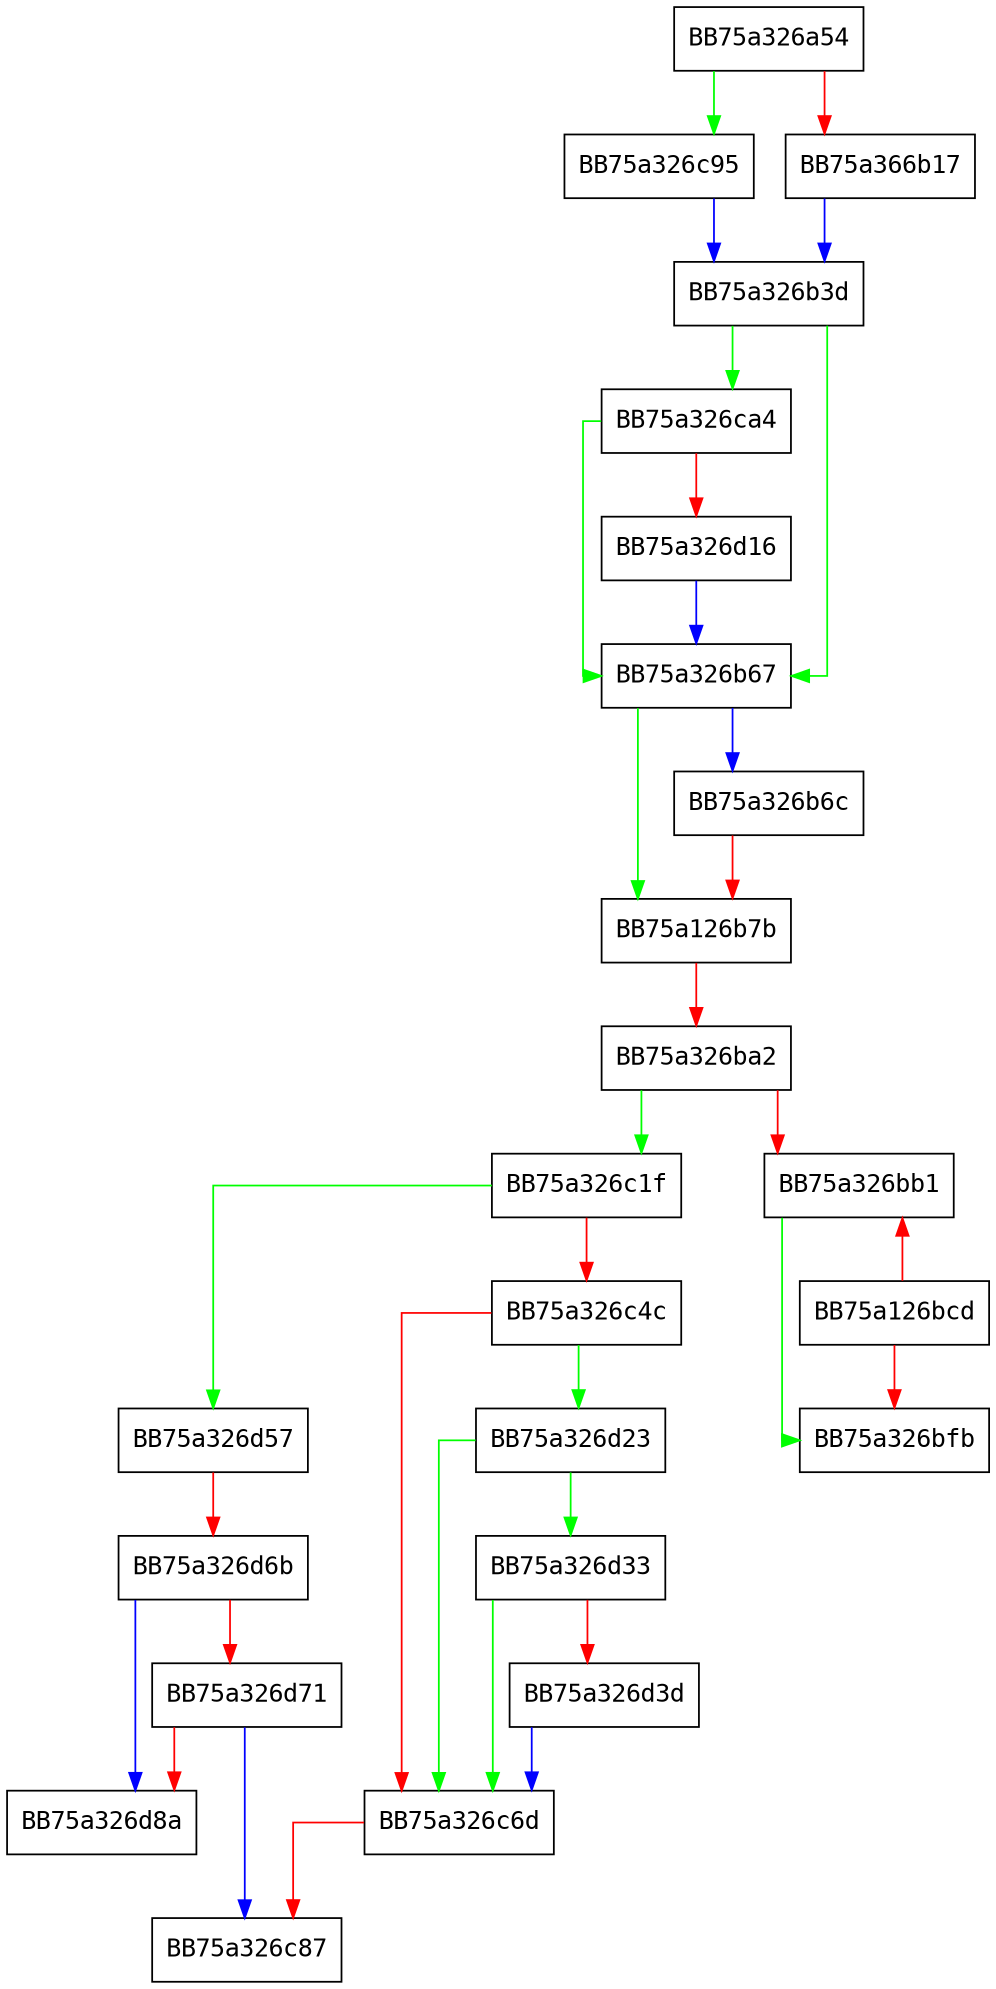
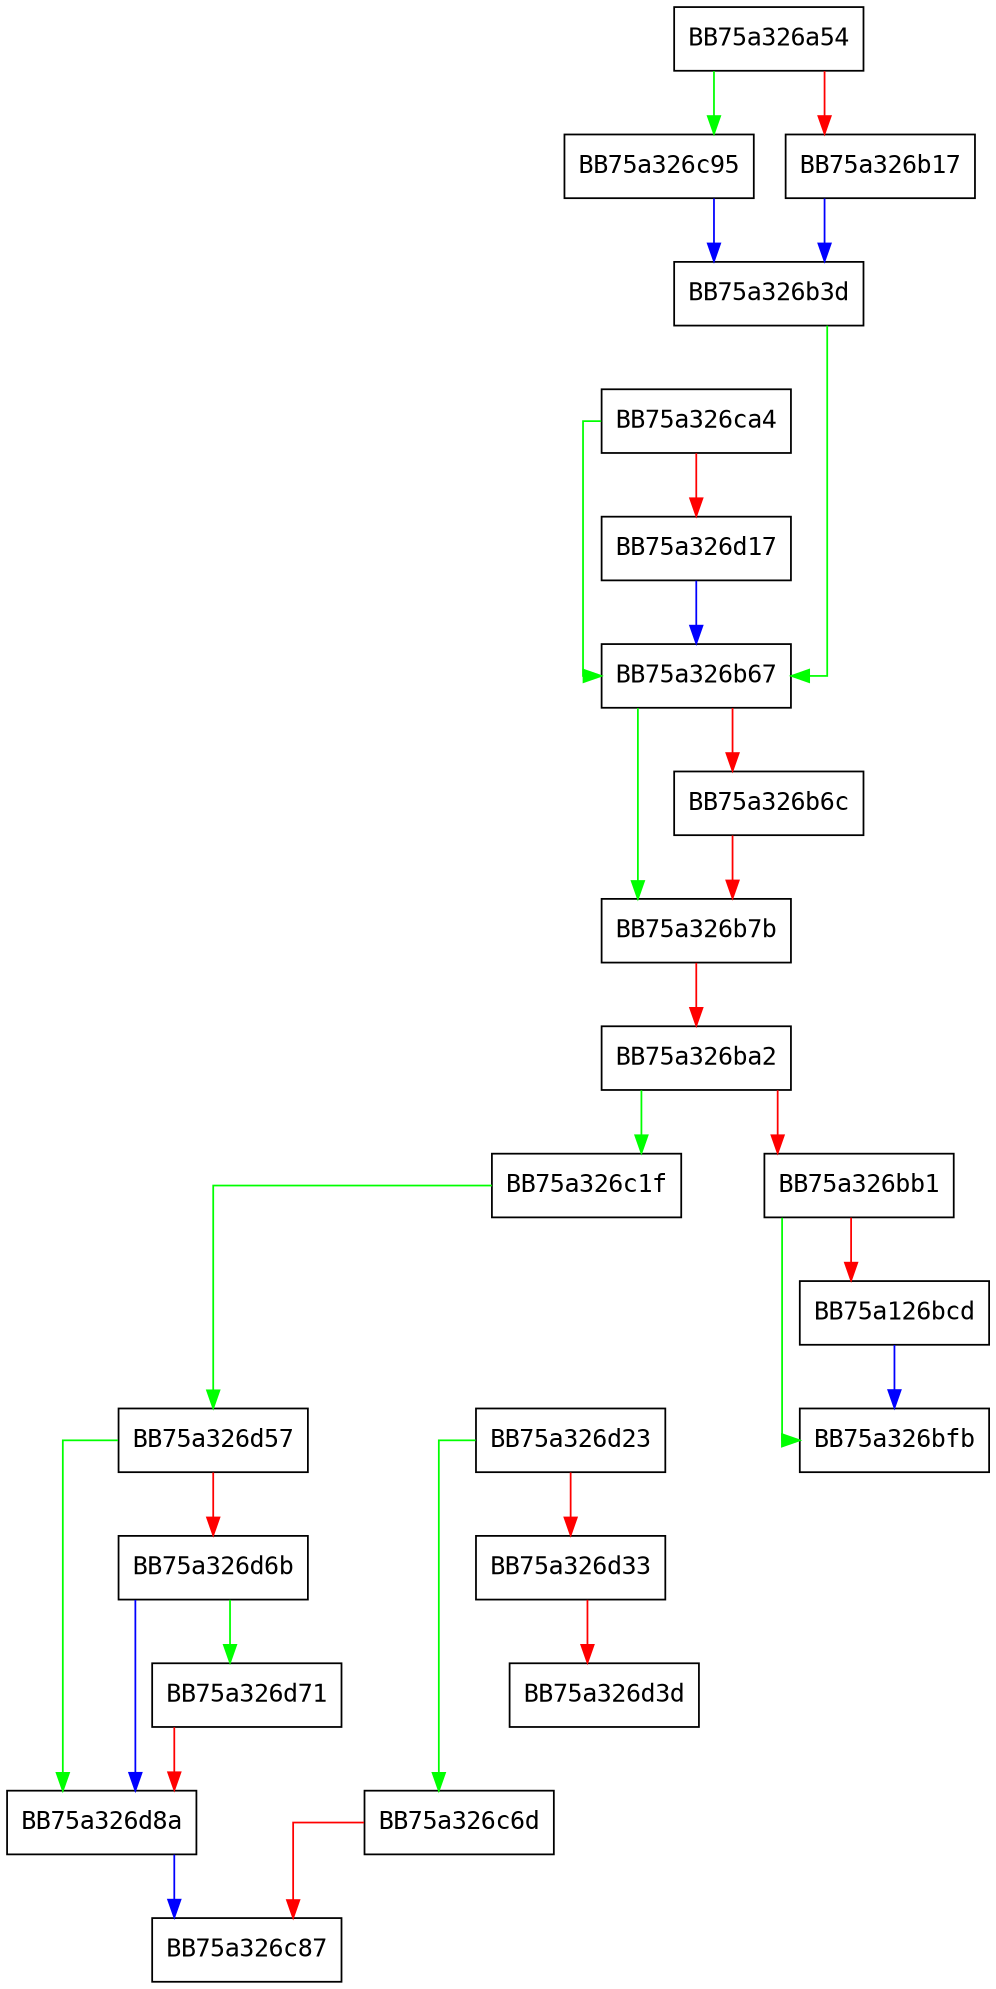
(880, 166) -> (880, 166)
(733, 348) -> none
(696, 549) -> (696, 549)
(733, 731) -> (733, 731)
(696, 931) -> (696, 931)
(902, 1258) -> (851, 1240)
(587, 1313) -> none
(894, 1368) -> (894, 1368)
(571, 1495) -> (571, 1495)
none -> (63, 1579)
(230, 1622) -> (230, 1622)
(493, 1686) -> none
(532, 1750) -> none
(245, 1814) -> (174, 1877)
